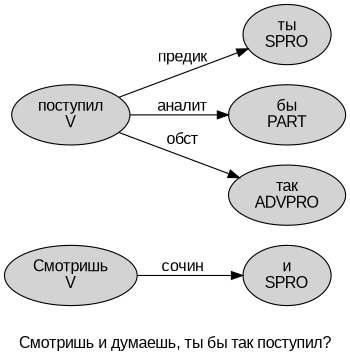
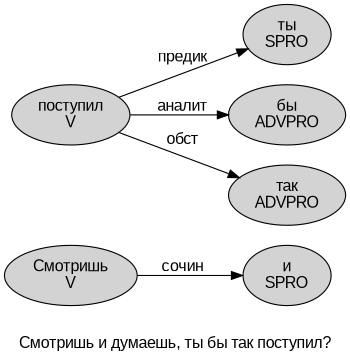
(287, 115) -> (287, 115)
